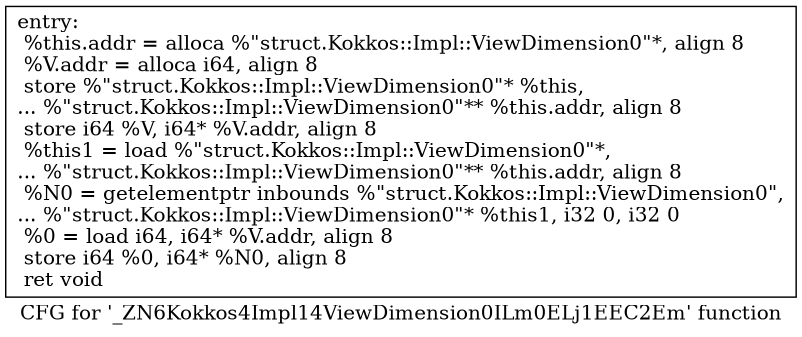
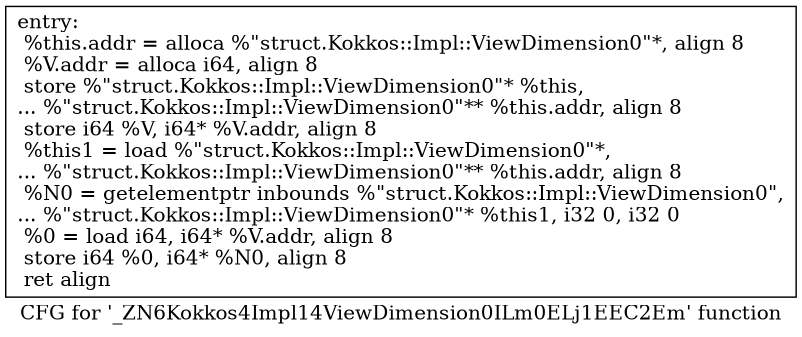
(61, 280) -> (64, 280)
